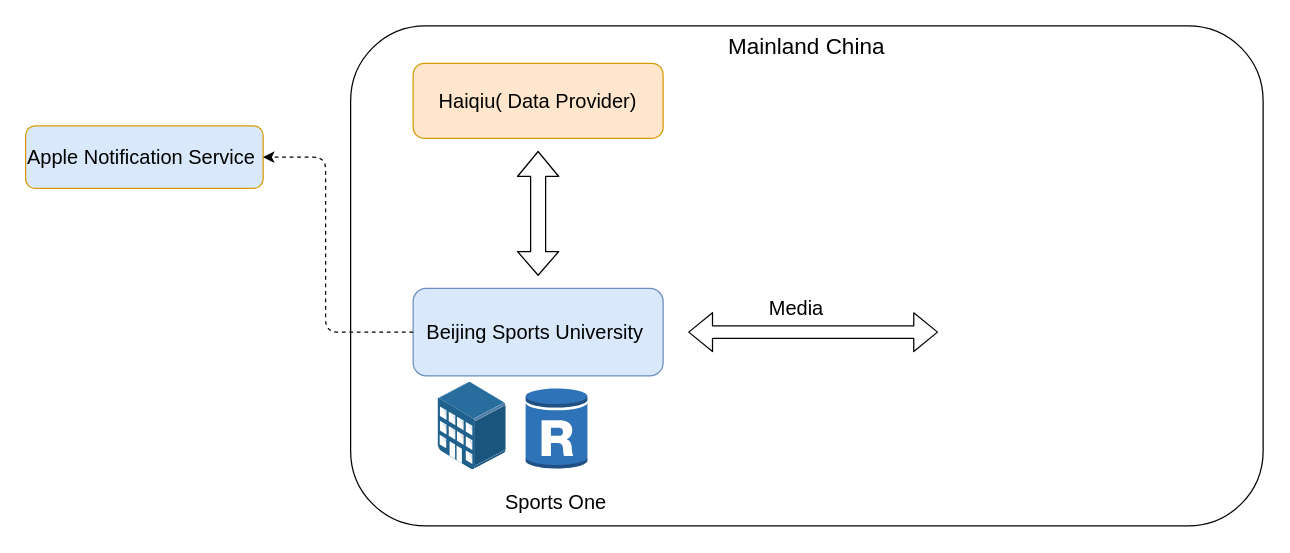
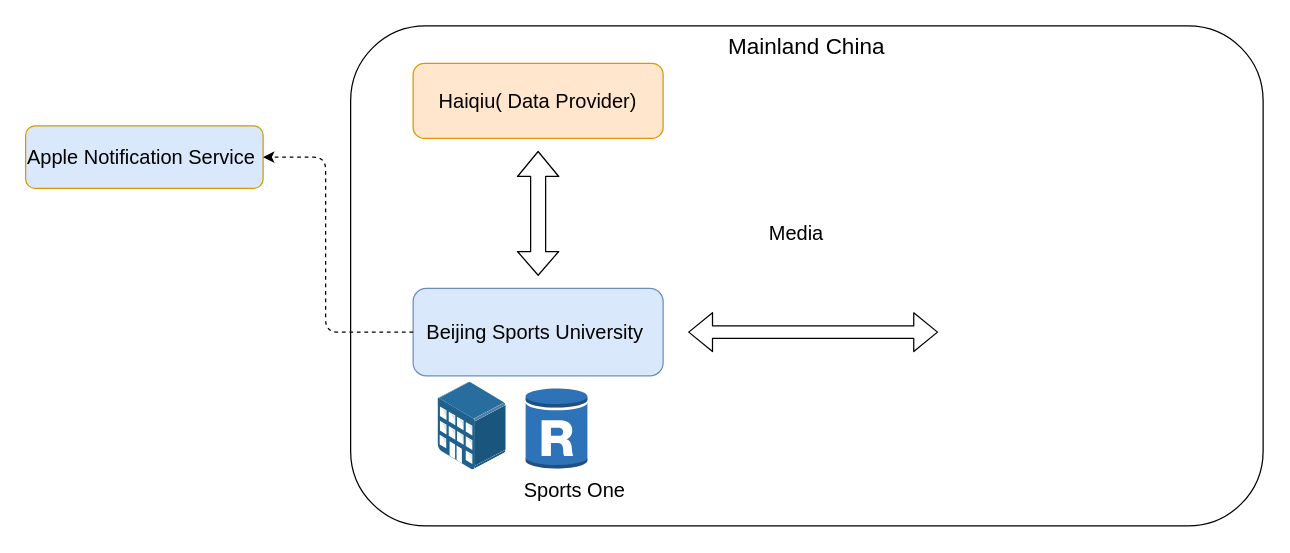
(807, 307) -> (807, 232)
(557, 501) -> (576, 488)
